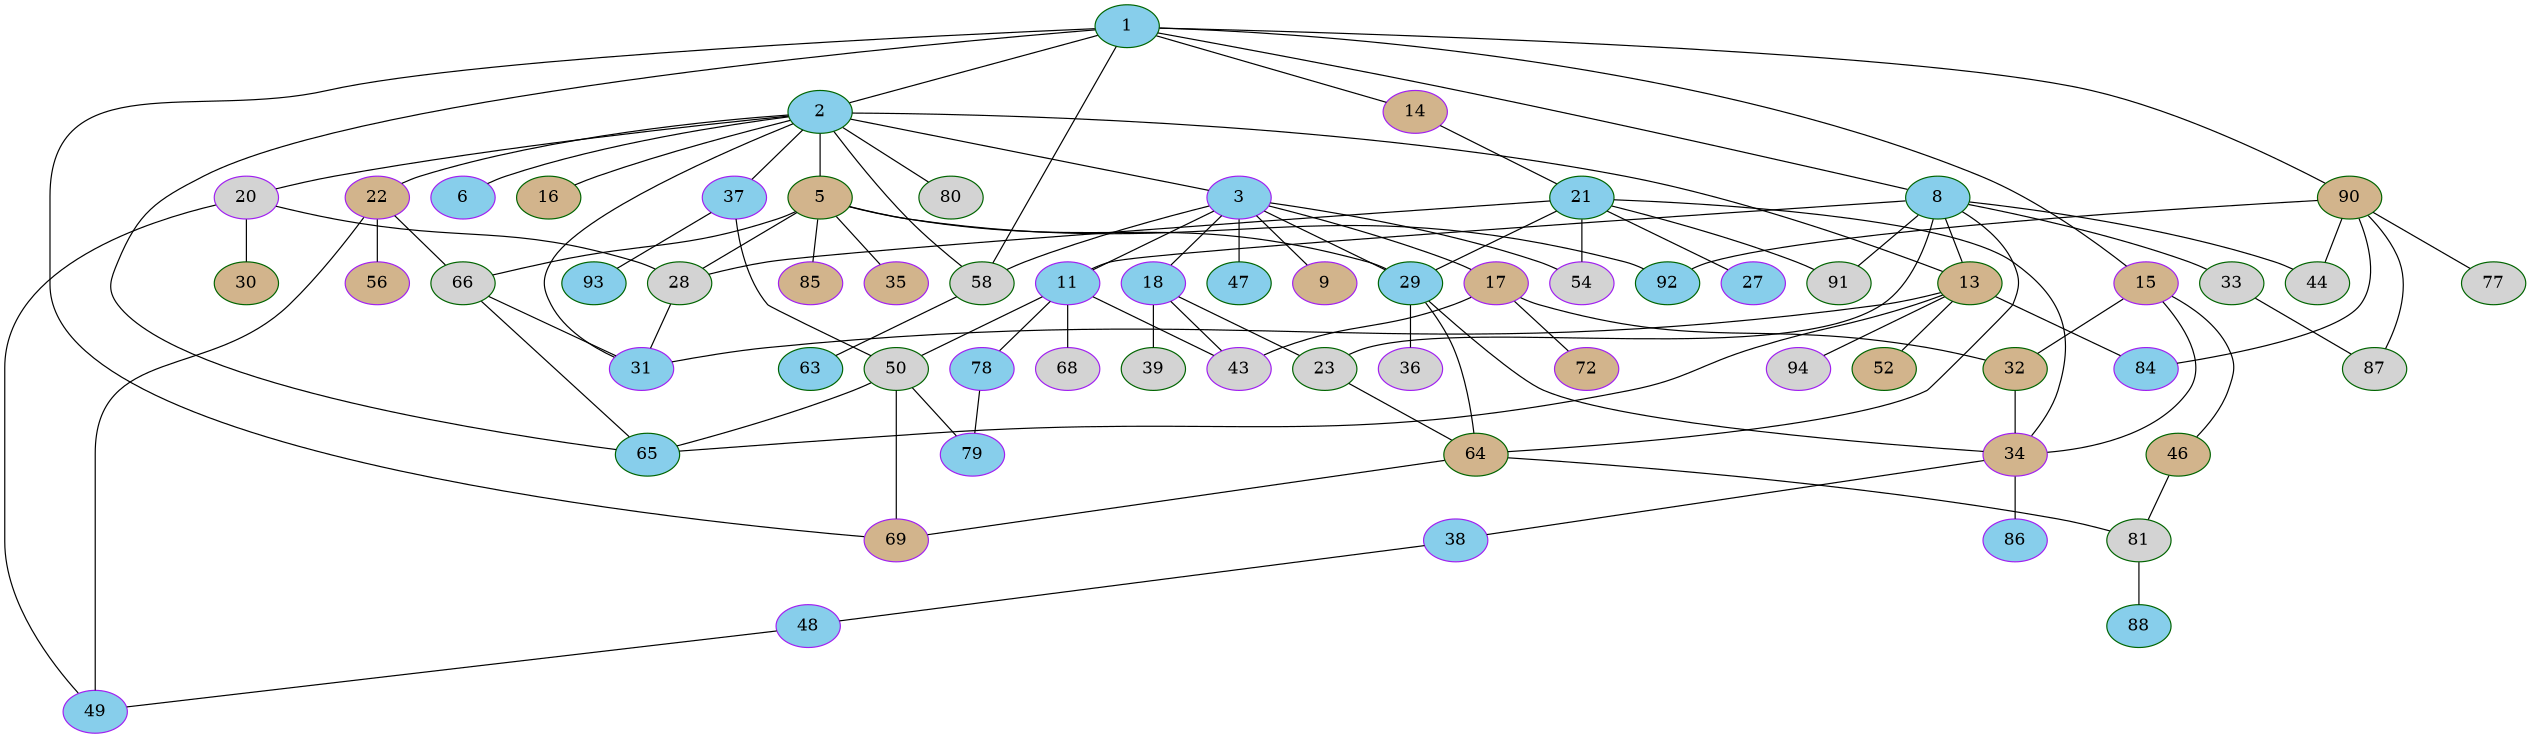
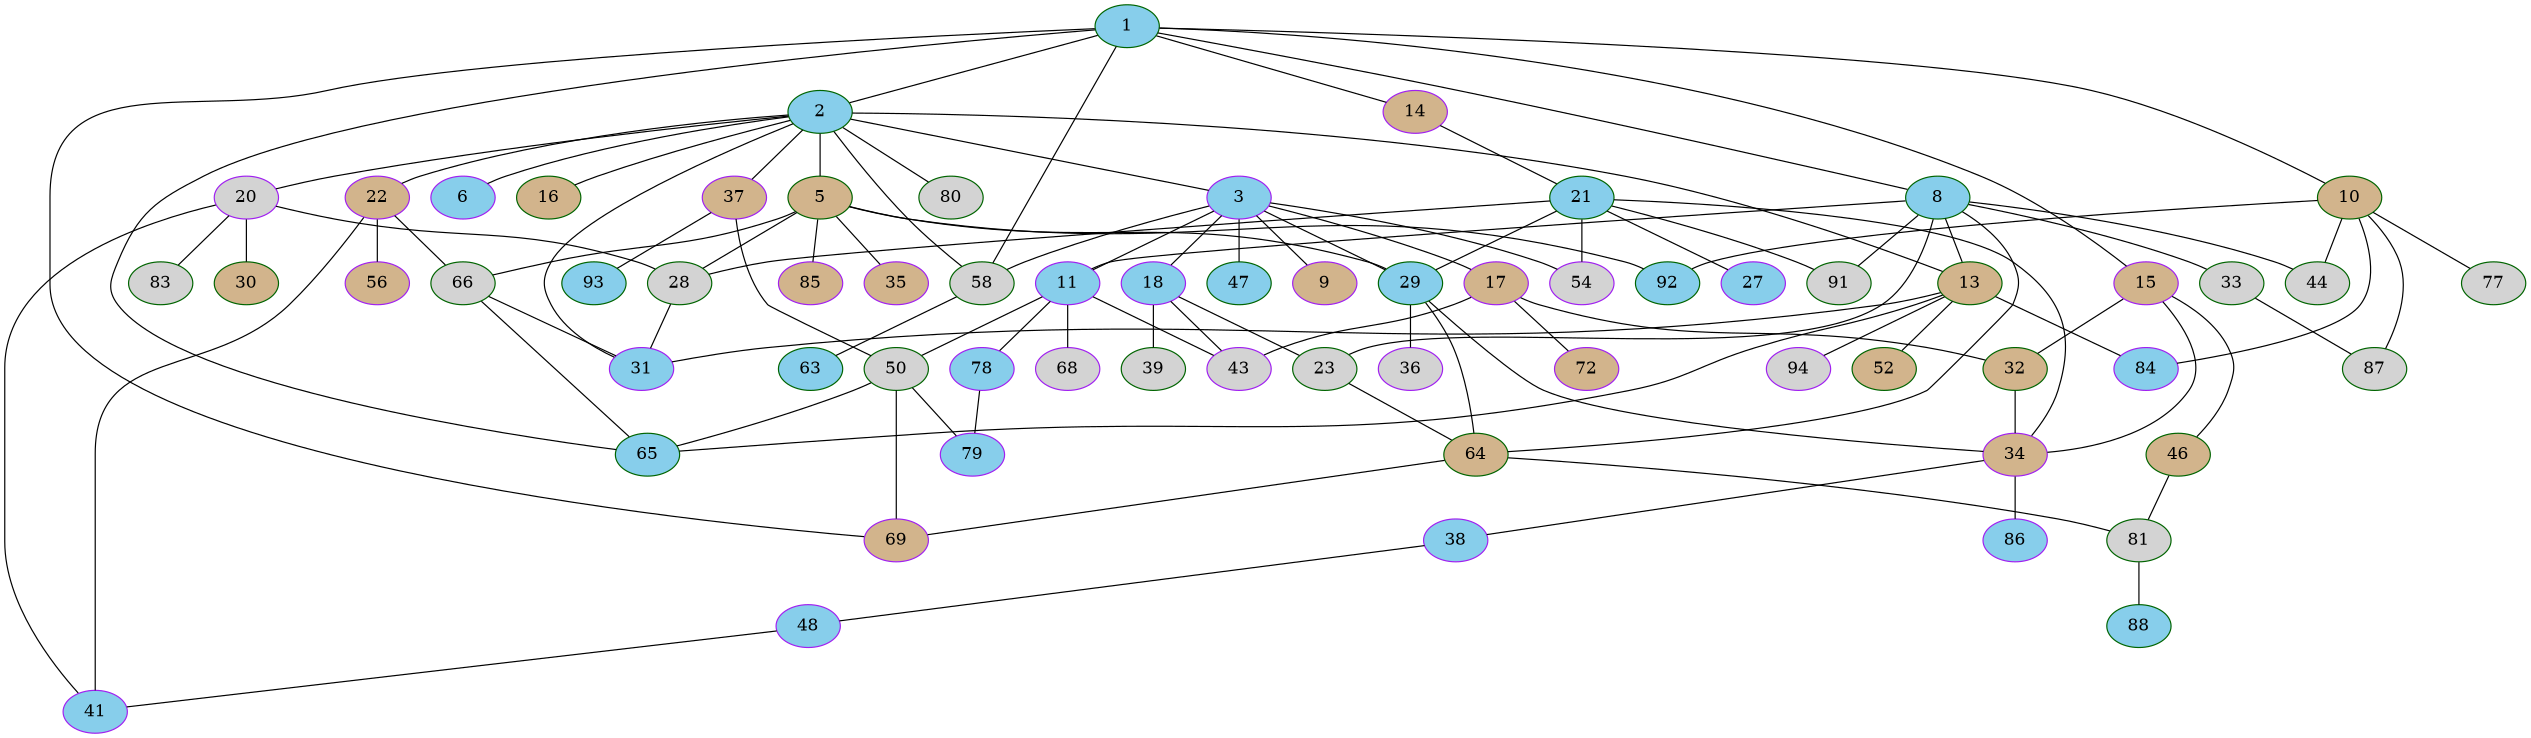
(734, 198) -> (734, 198)
(2350, 198) -> (2350, 198)
none -> (161, 283)
(95, 712) -> (95, 712)
